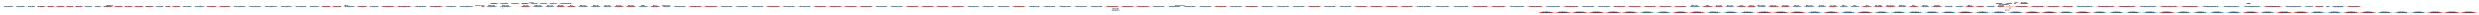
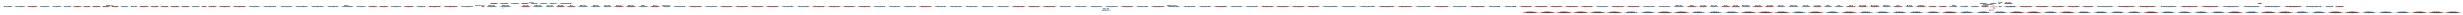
(805, 7) -> none
